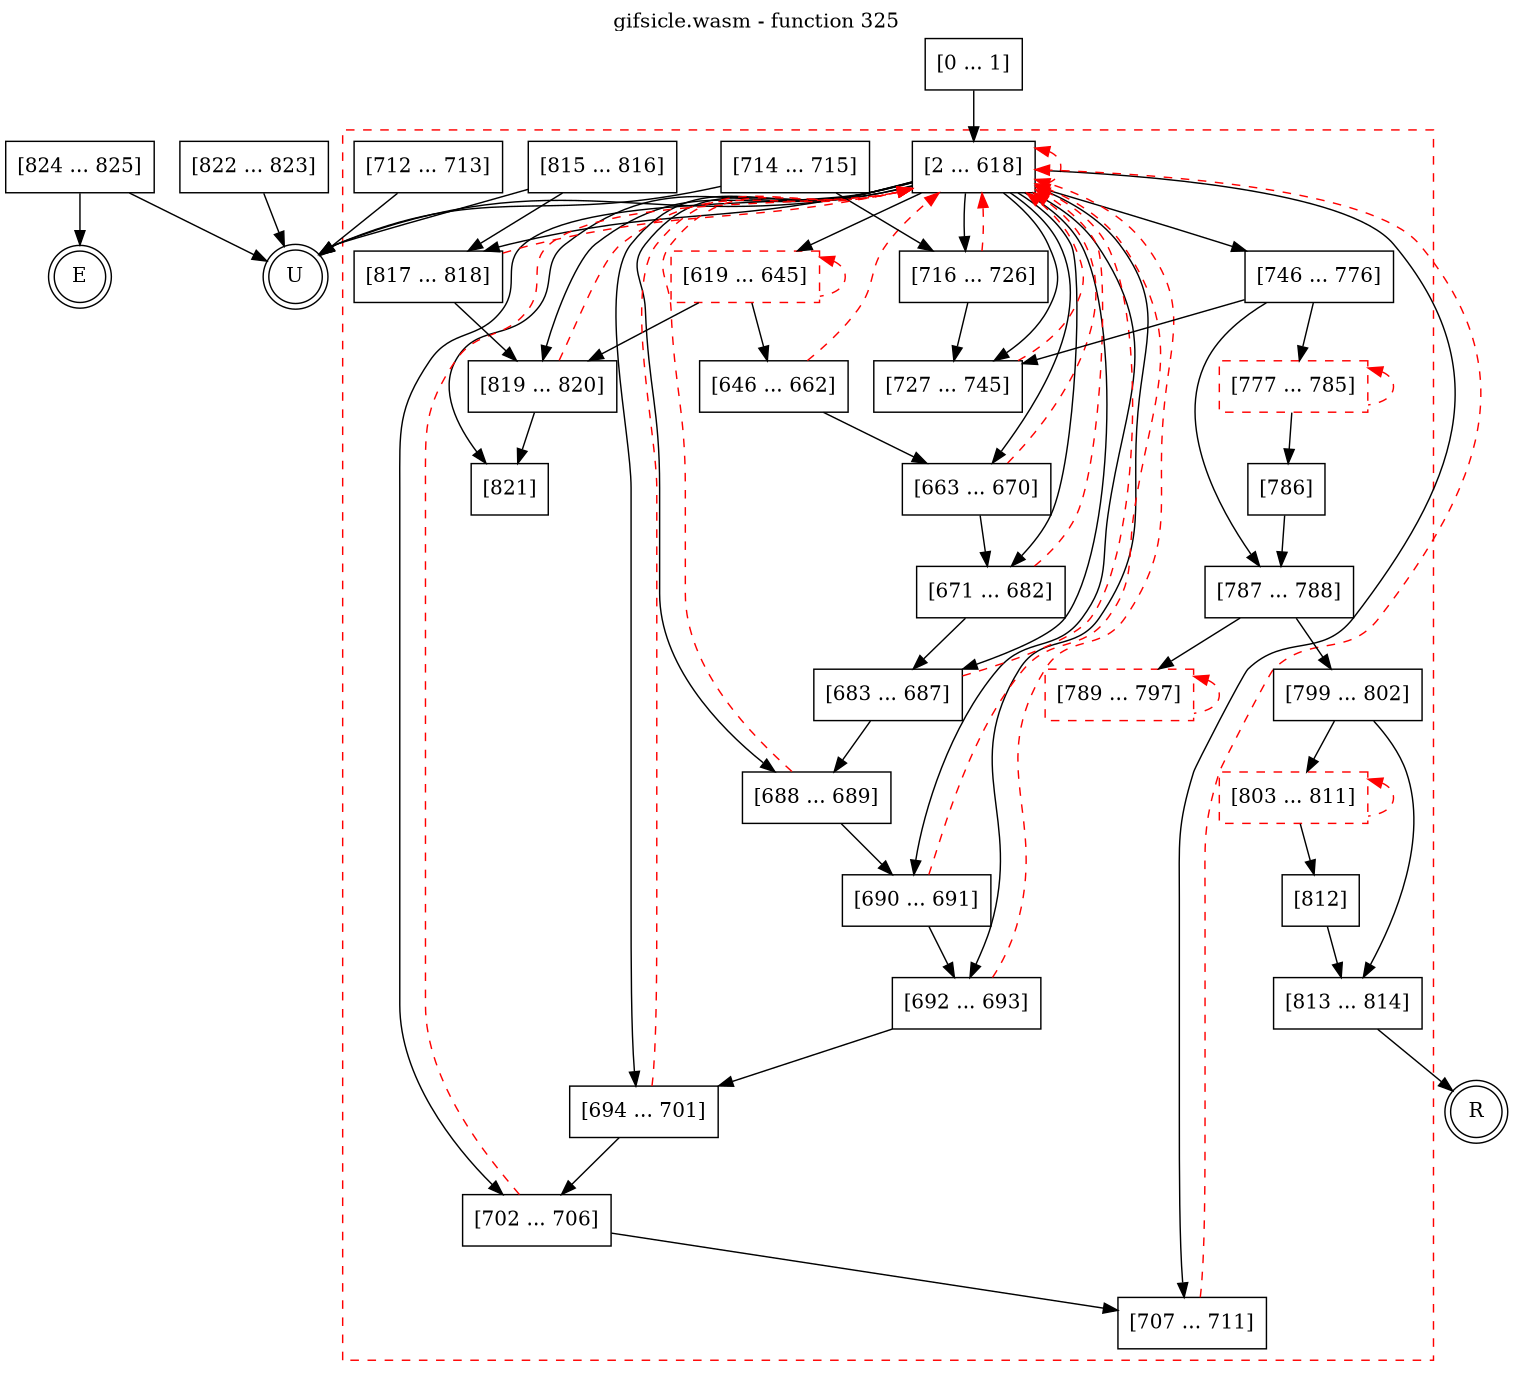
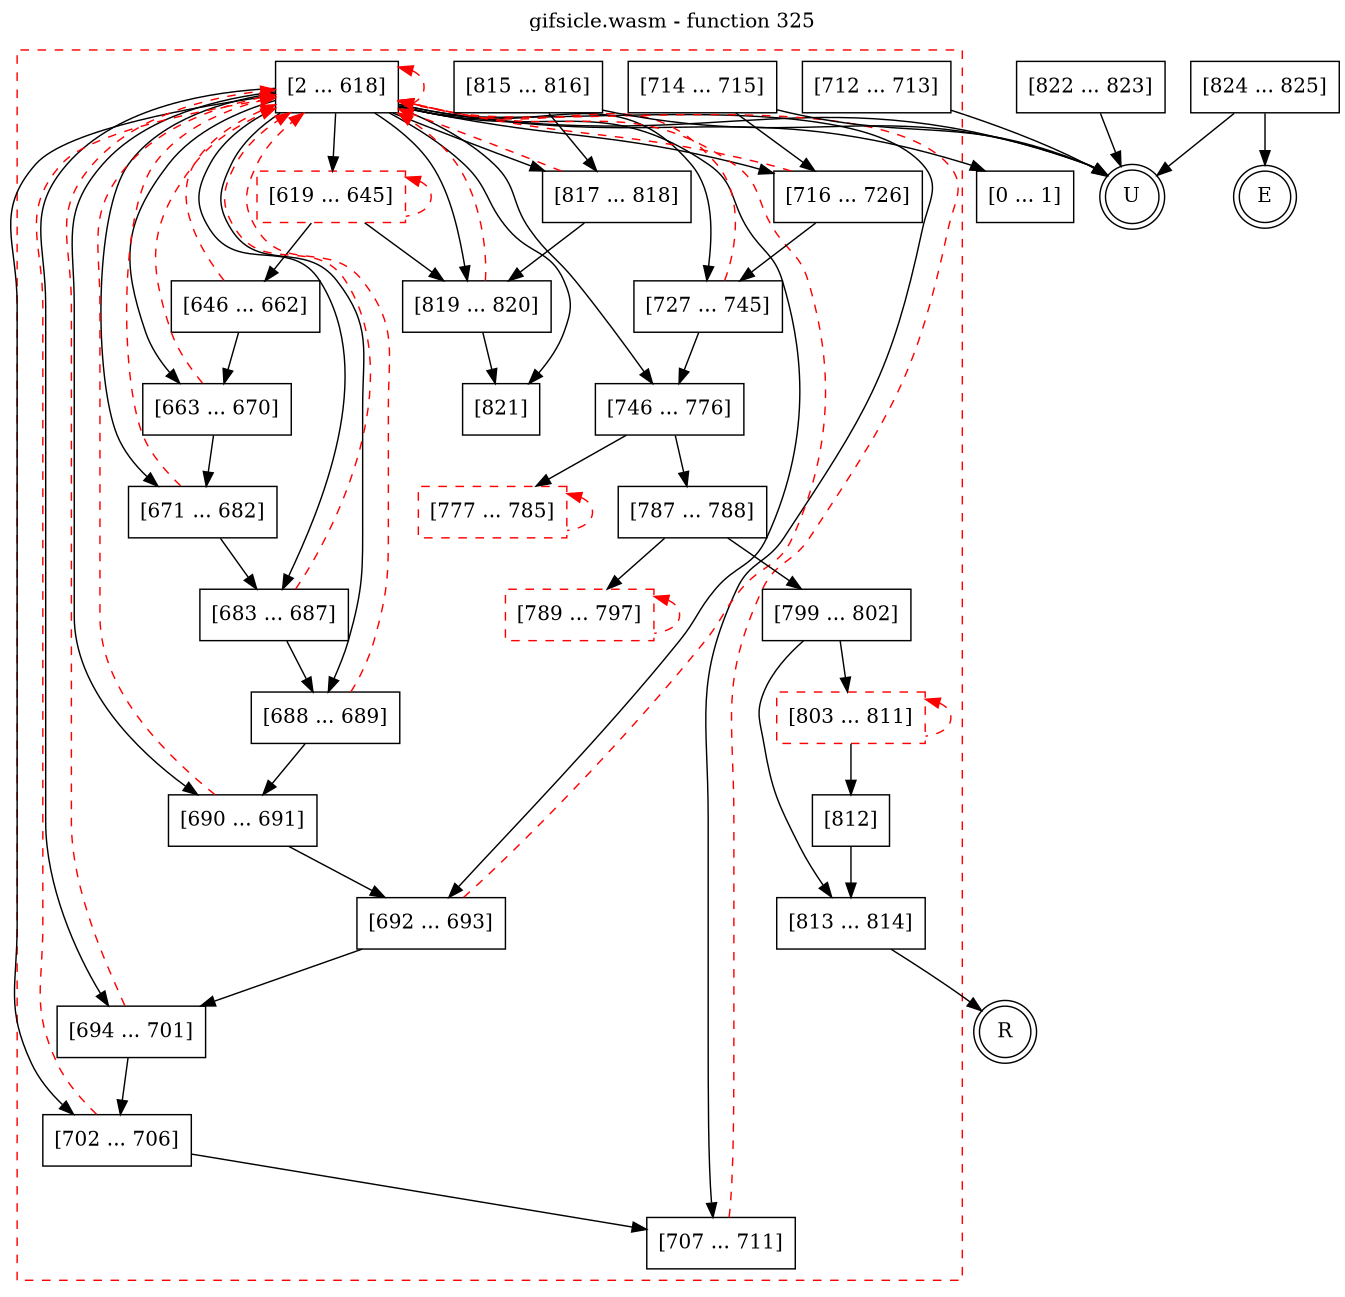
(974, 109) -> (686, 127)
(1120, 336) -> (691, 351)
(1286, 489) -> none
